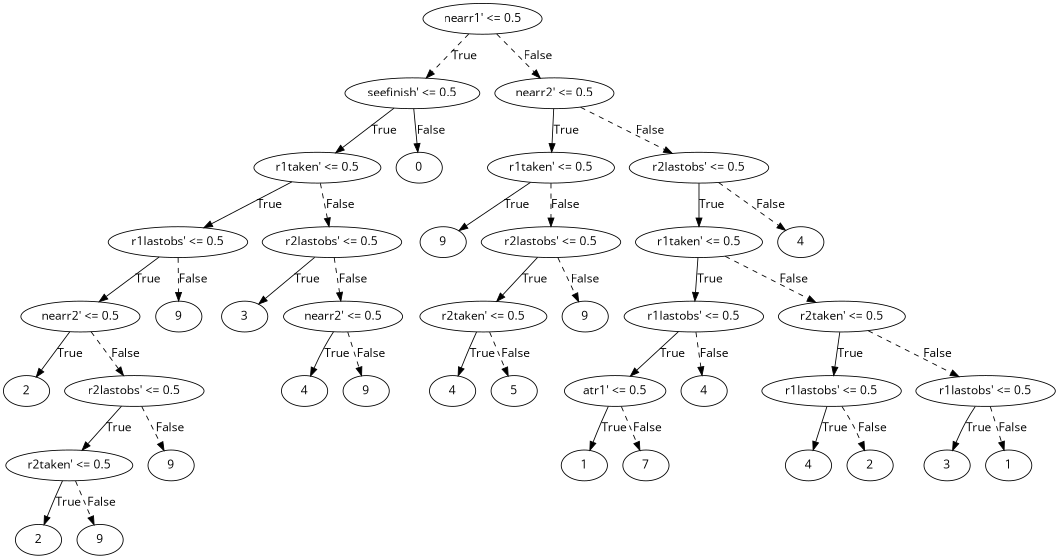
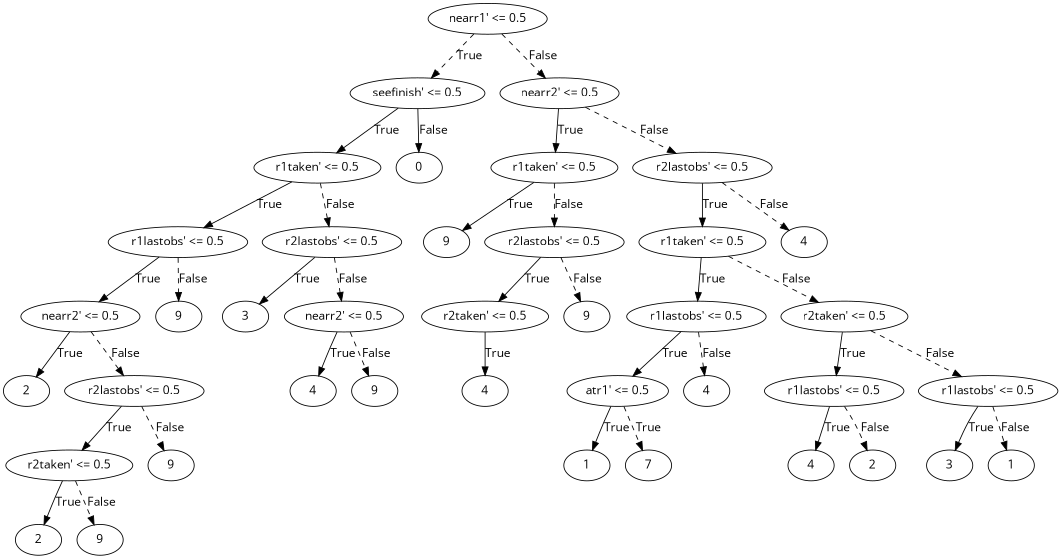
(514, 391) -> none
(648, 428) -> (649, 428)
